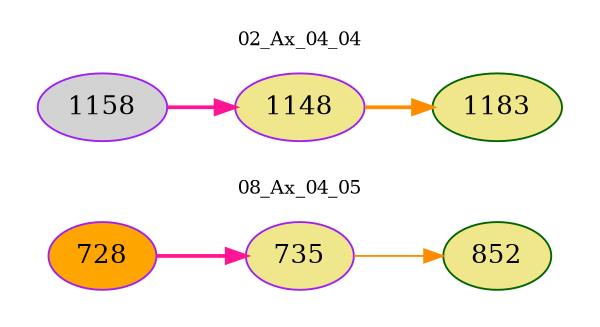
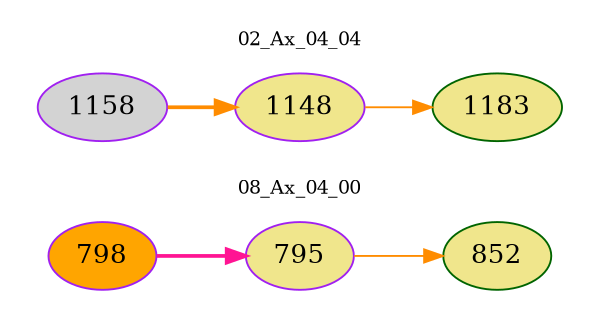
(192, 107) -> (192, 107)
(389, 107) -> (389, 107)
(300, 189) -> (300, 189)
(102, 256) -> (102, 256)
(300, 256) -> (300, 256)
